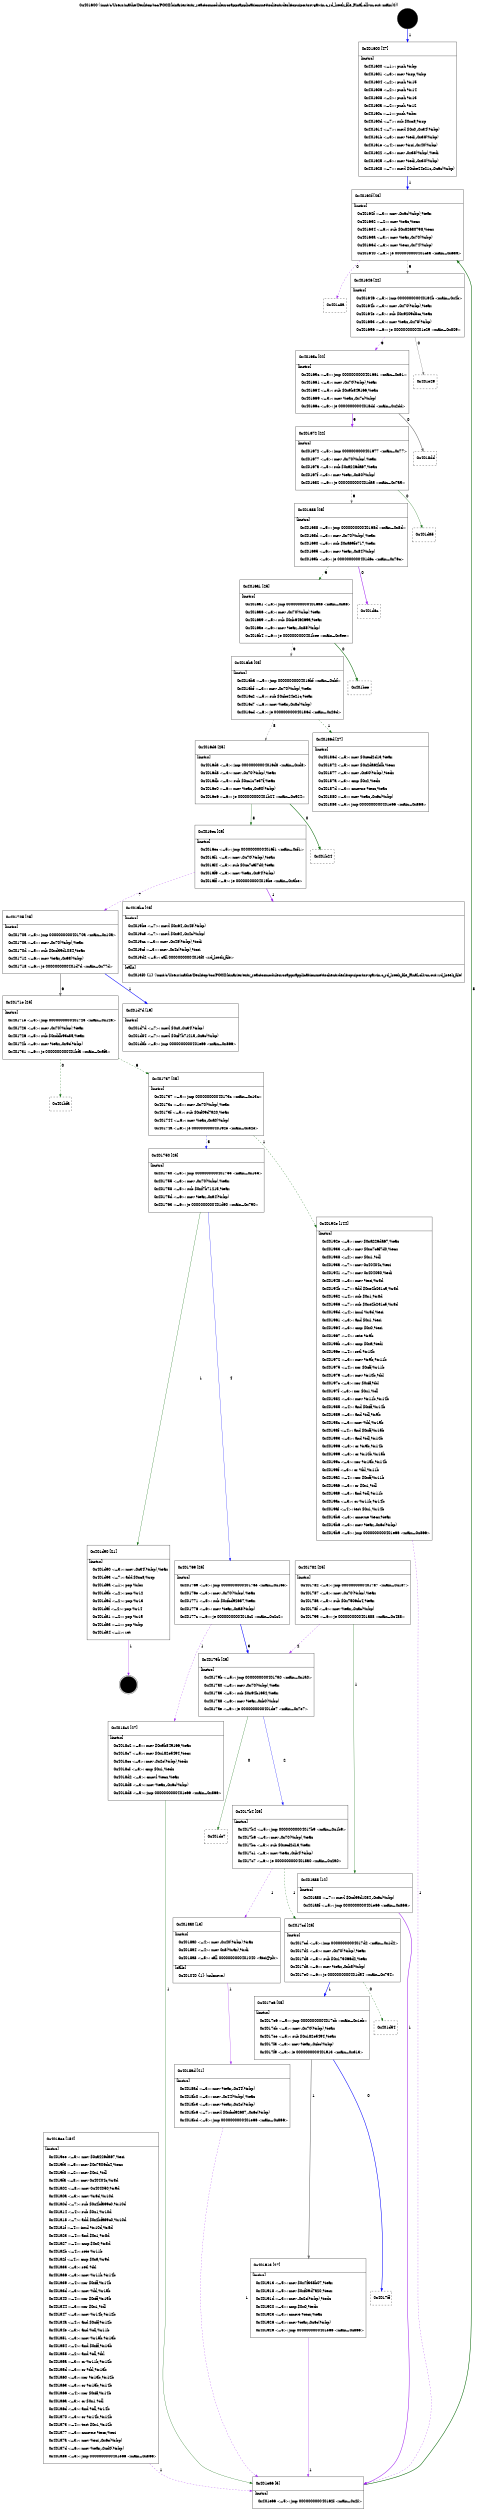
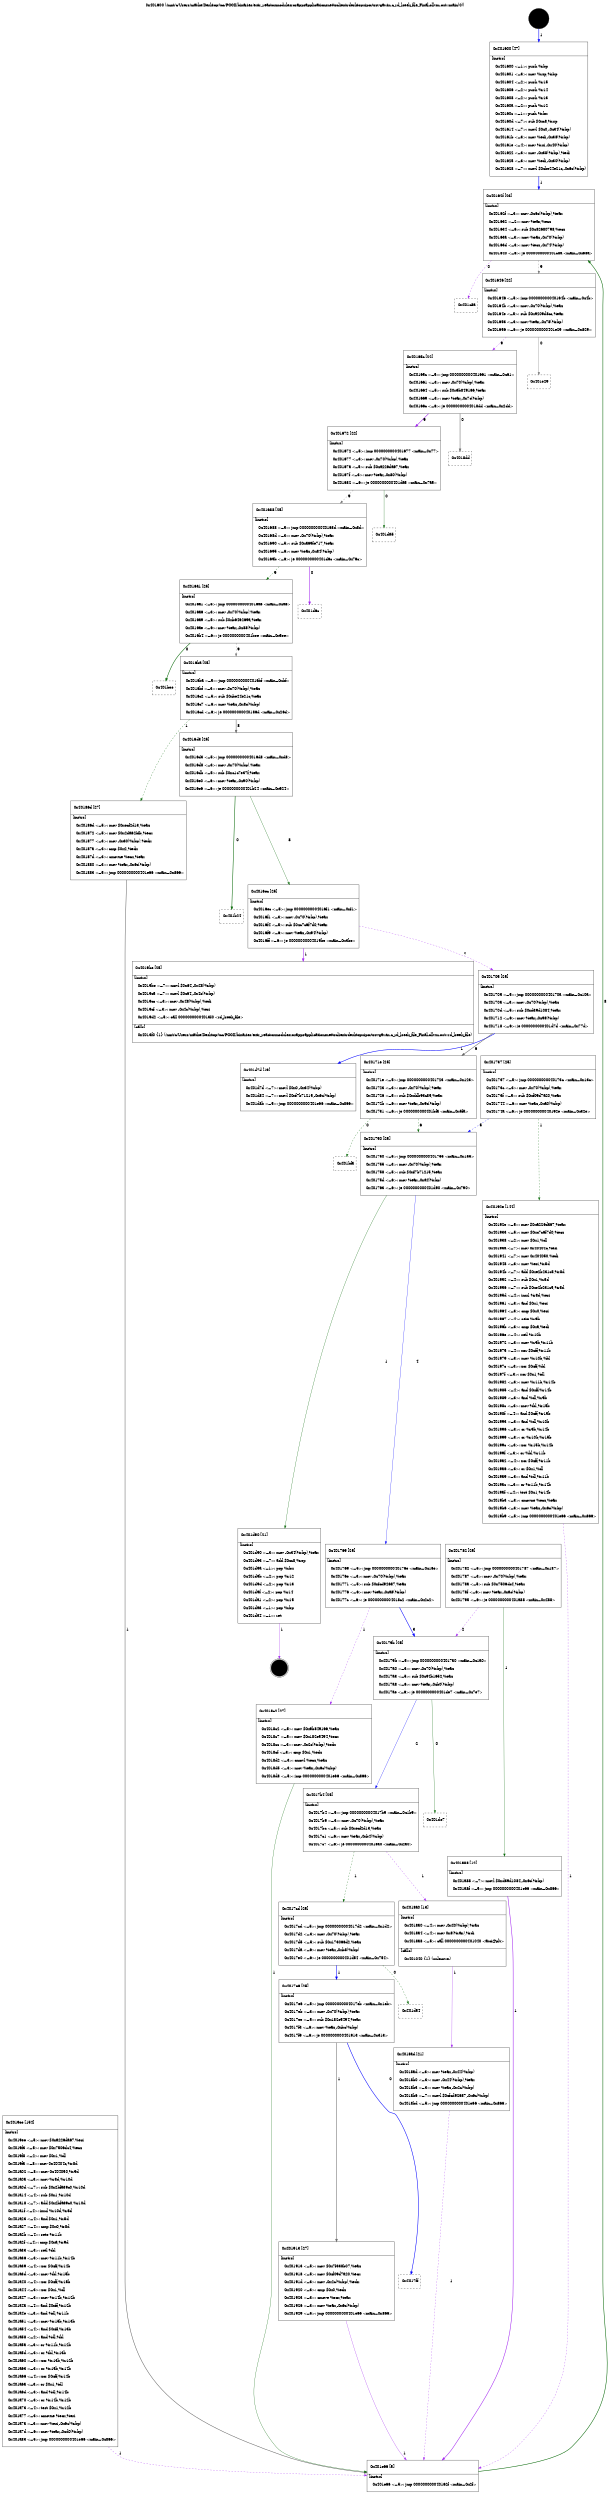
(270, 729) -> (236, 725)
(132, 1065) -> (418, 1124)
none -> (125, 1750)
